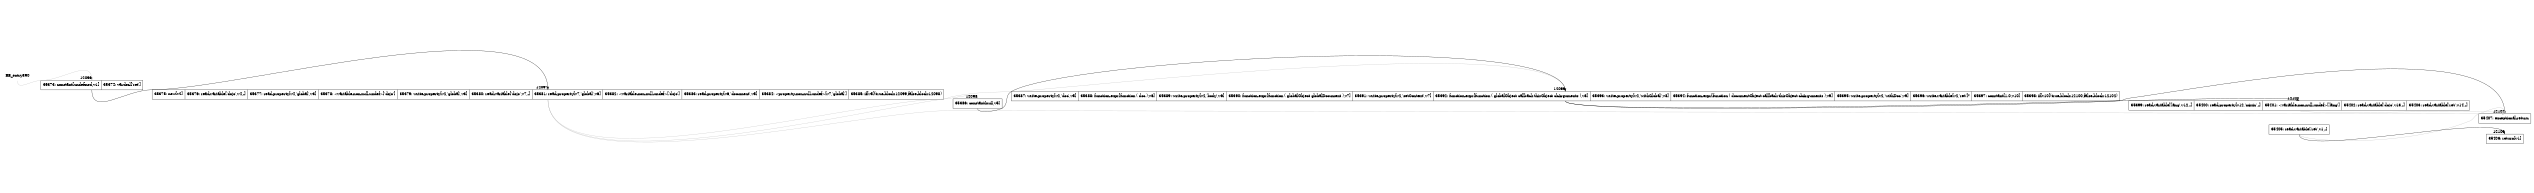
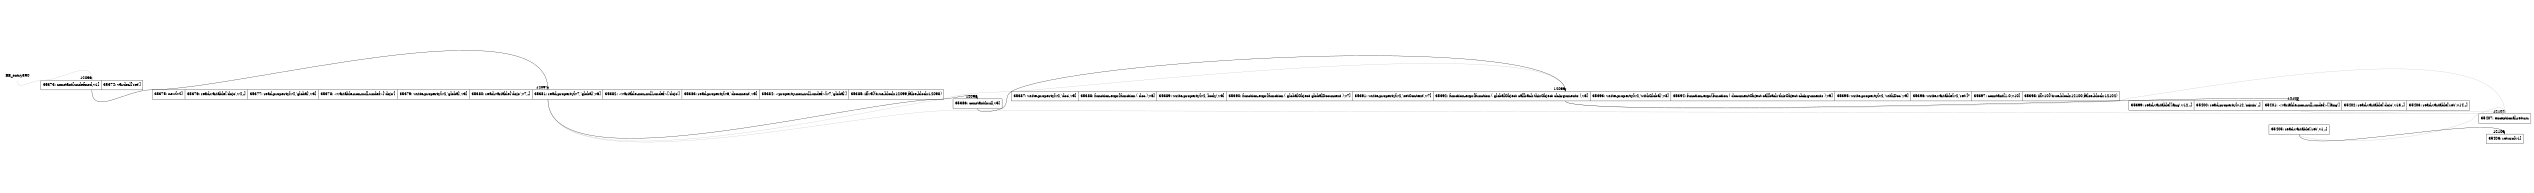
(2139, 97) -> (2139, 97)
(754, 126) -> (754, 126)
